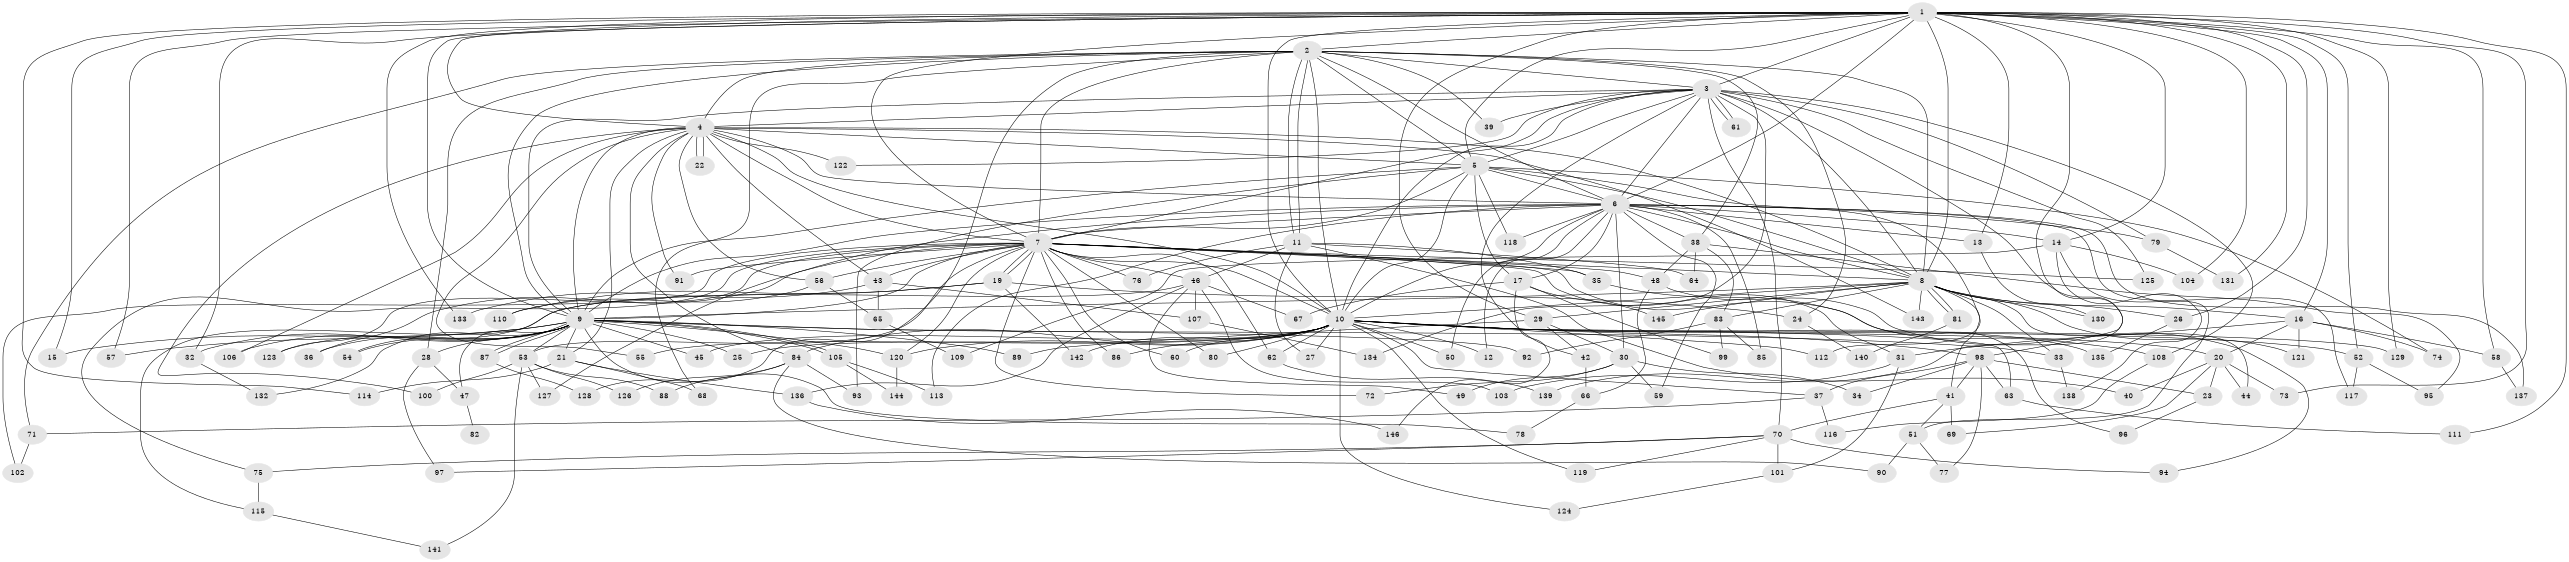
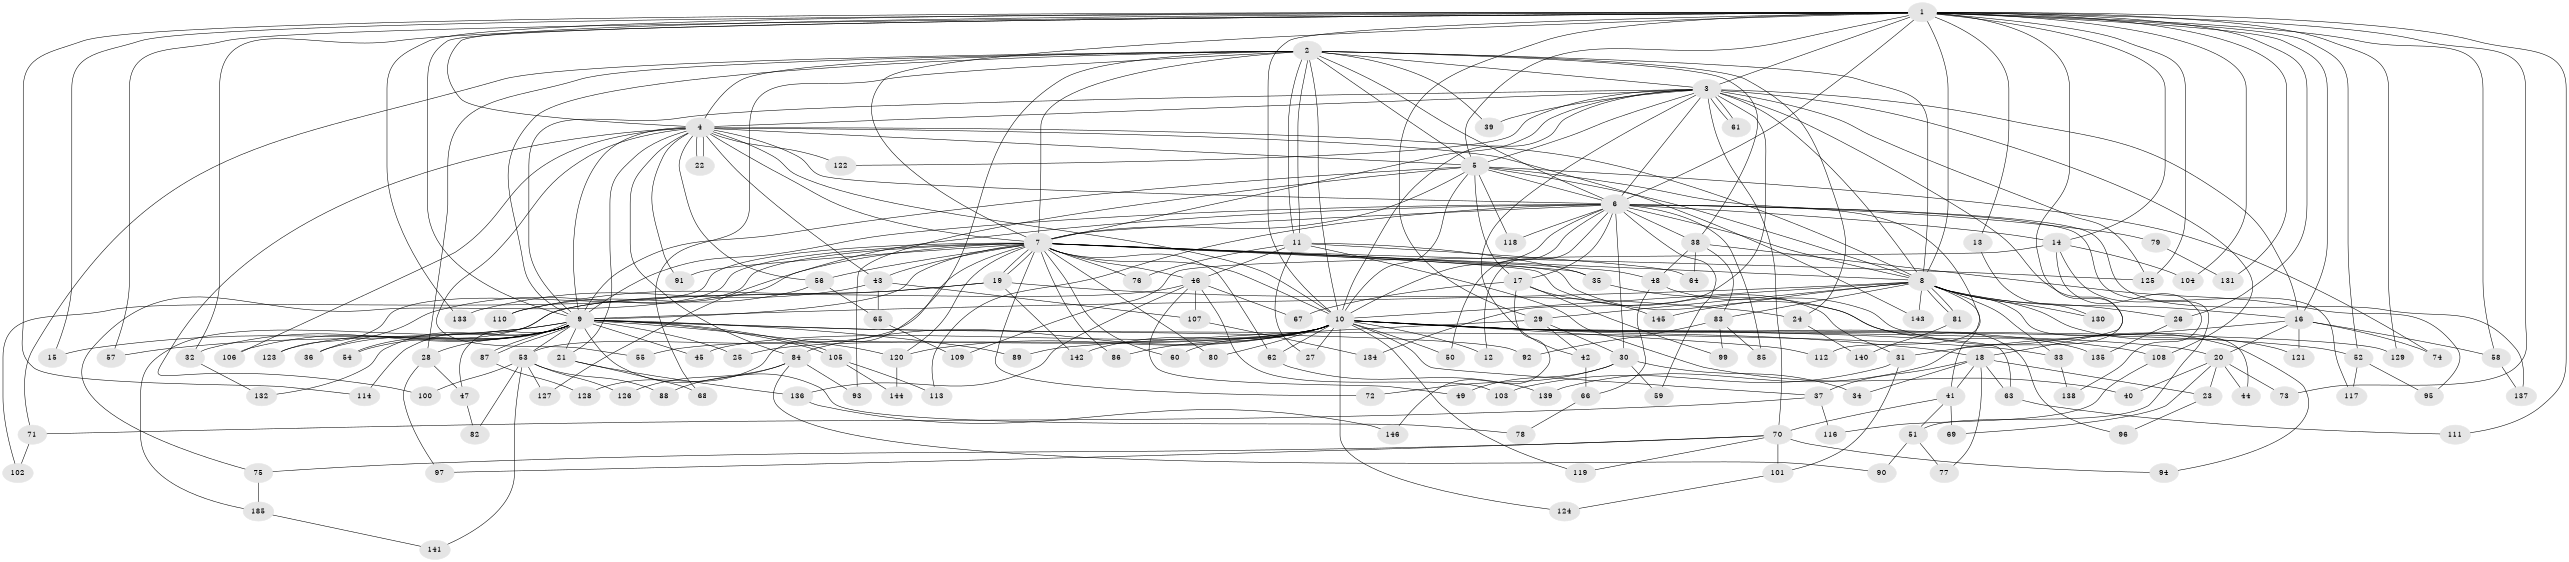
(1630, 29) -> (2165, 56)
(1941, 140) -> (2049, 128)
(1805, 224) -> none
(1980, 358) -> (1980, 358)
(483, 379) -> (418, 344)
none -> (499, 396)
(258, 511) -> (258, 511)
